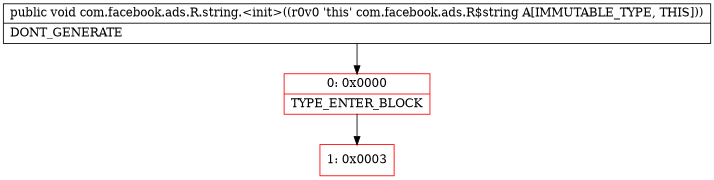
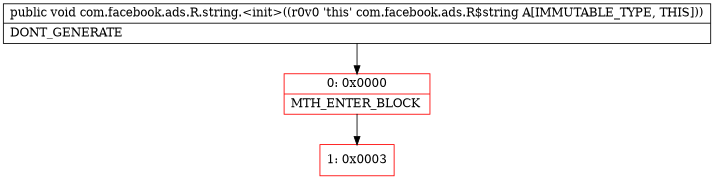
(357, 104) -> (356, 104)
